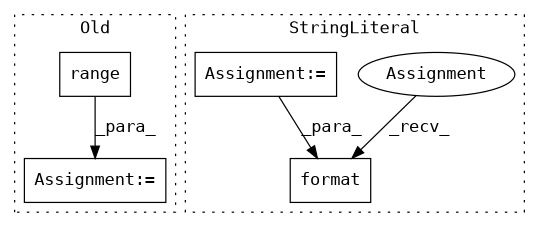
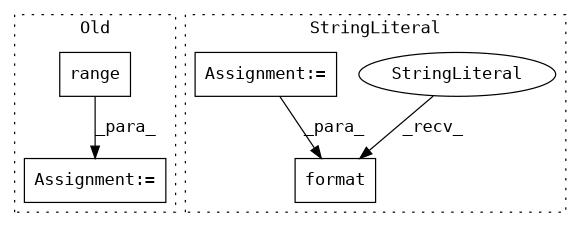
(437, 74) -> (457, 74)
